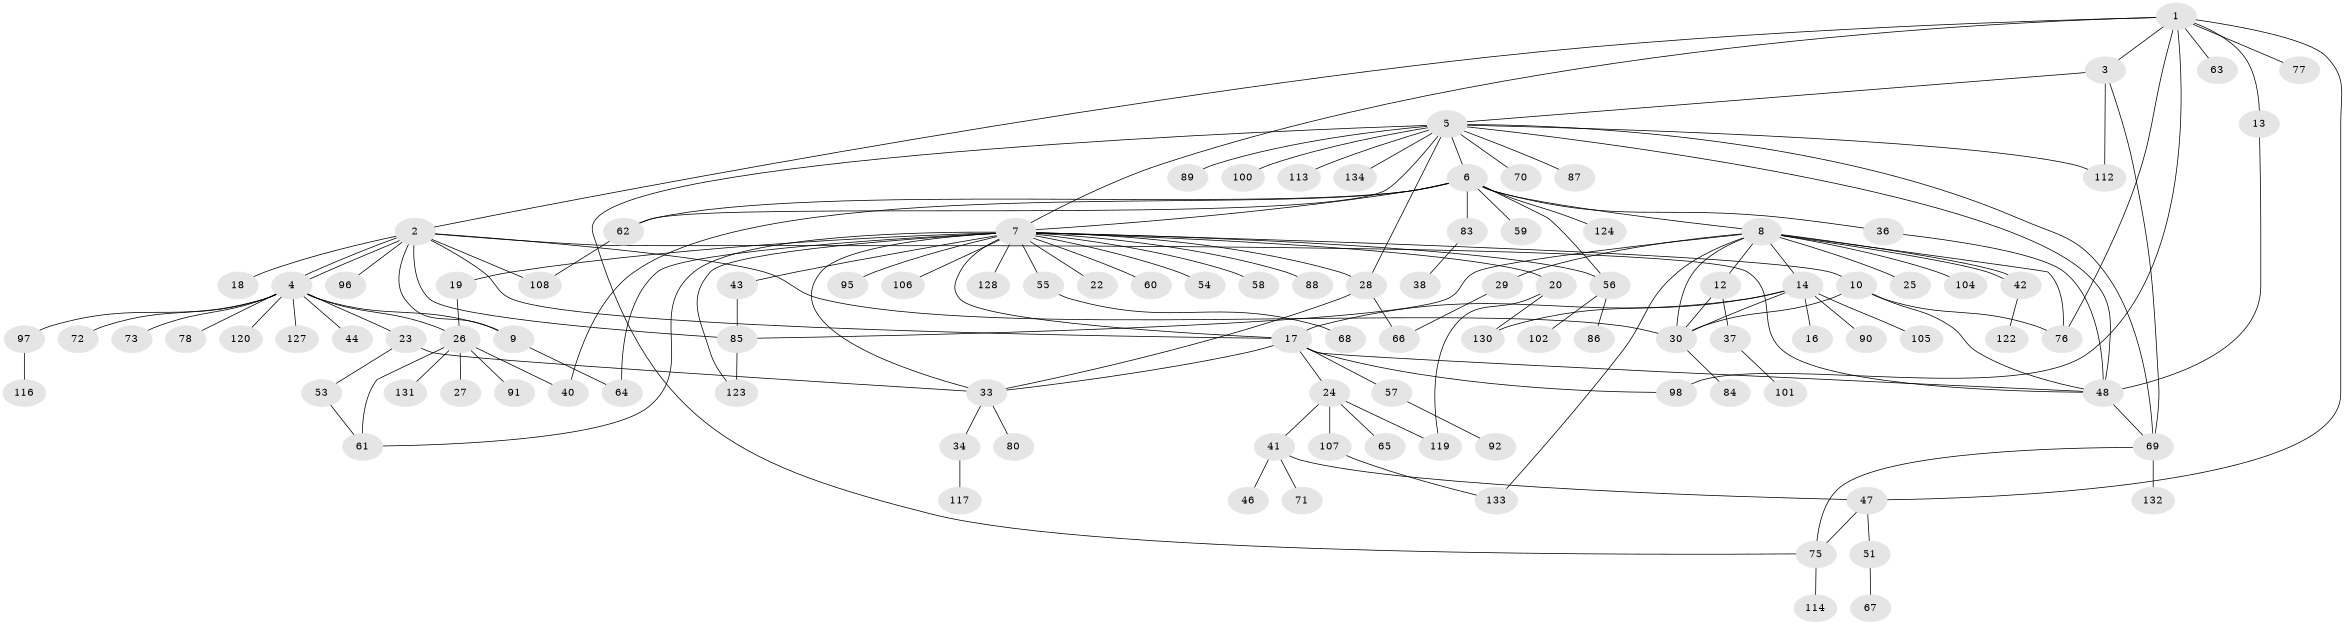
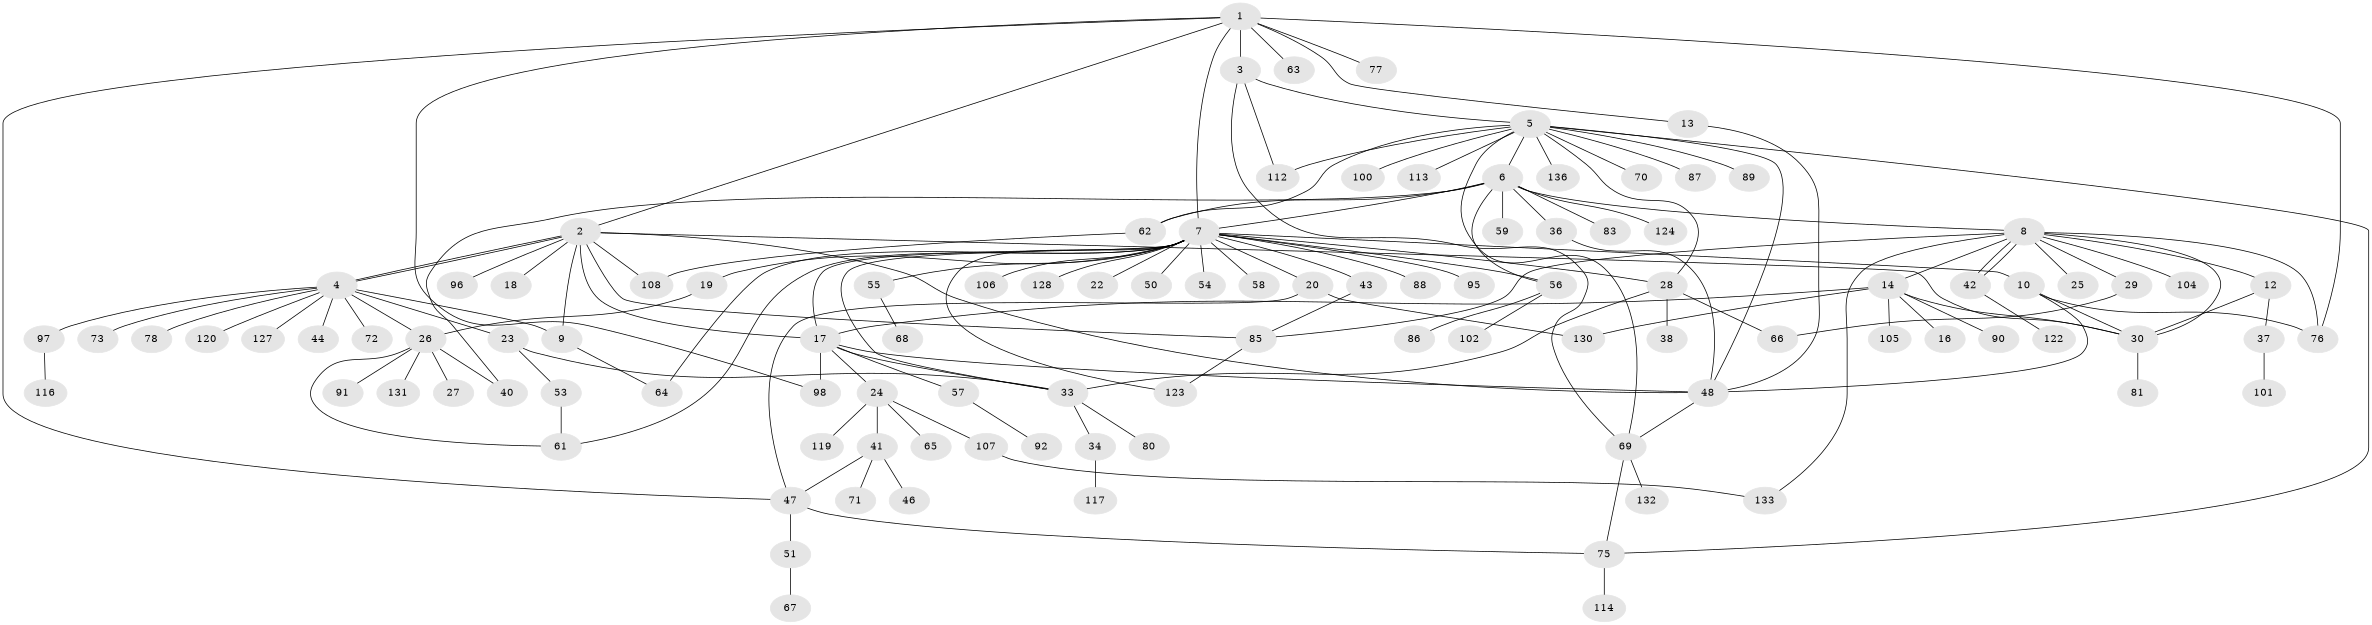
(1355, 178) -> (1558, 178)
(1440, 262) -> (1667, 312)
(1151, 285) -> (1151, 285)
(1450, 333) -> (943, 304)
(1730, 393) -> (2138, 393)
